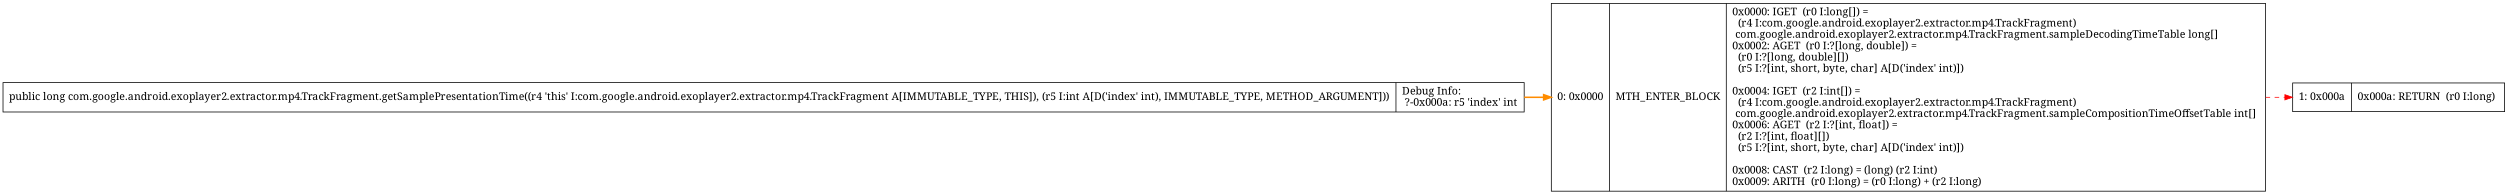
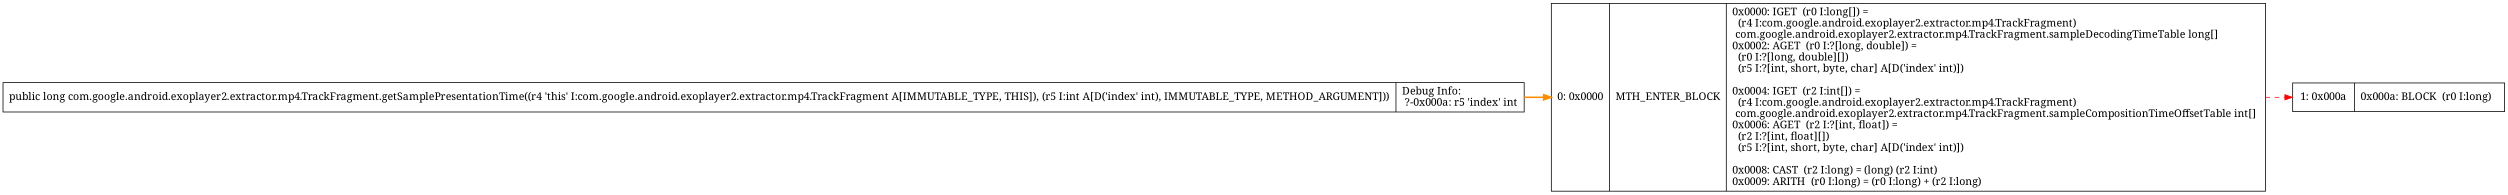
(2428, 97) -> (2428, 97)
